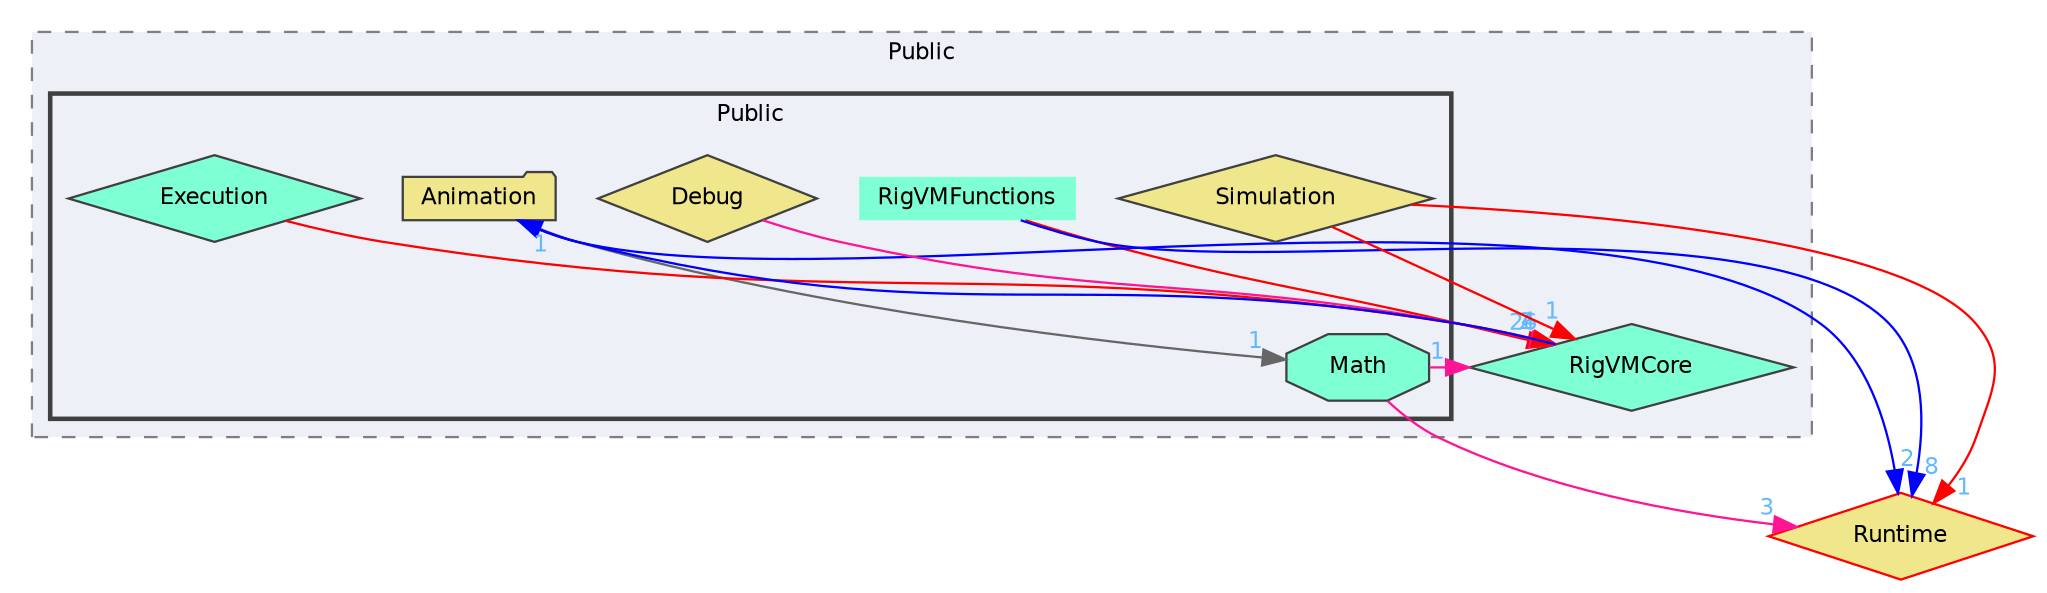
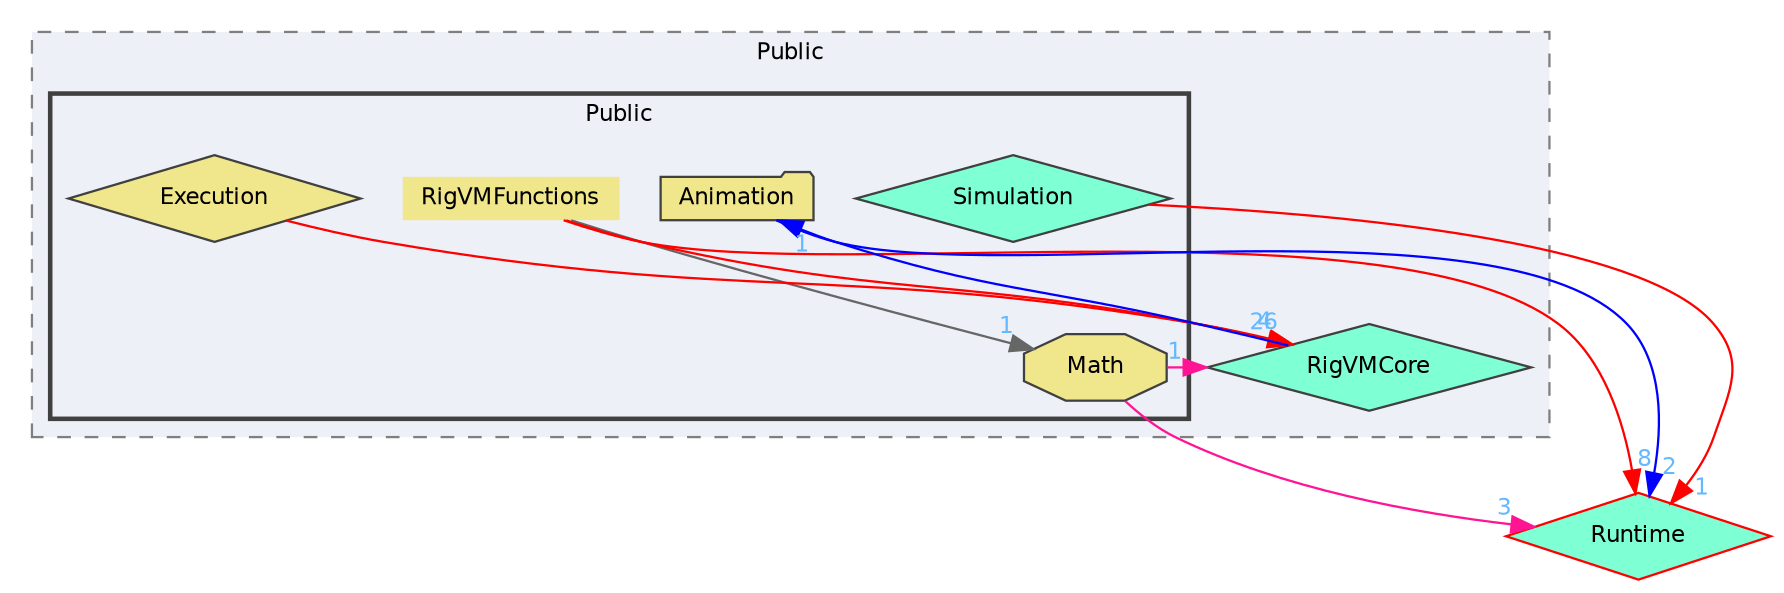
(215, 199) -> (215, 199)
(707, 199) -> none
(968, 199) -> (511, 199)
(1276, 199) -> (1013, 199)
(1695, 258) -> (1412, 272)
(1437, 275) -> none
(887, 309) -> (856, 302)
(1358, 367) -> (1095, 367)
(1901, 536) -> (1638, 536)
